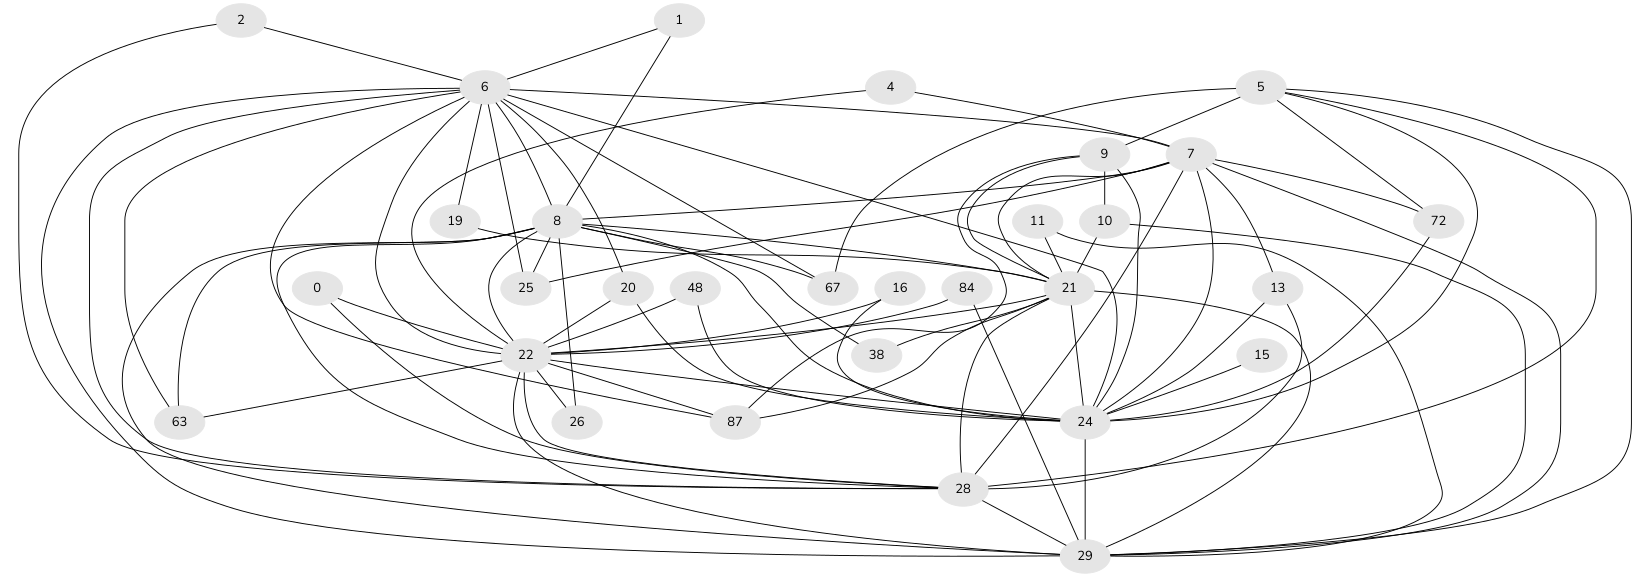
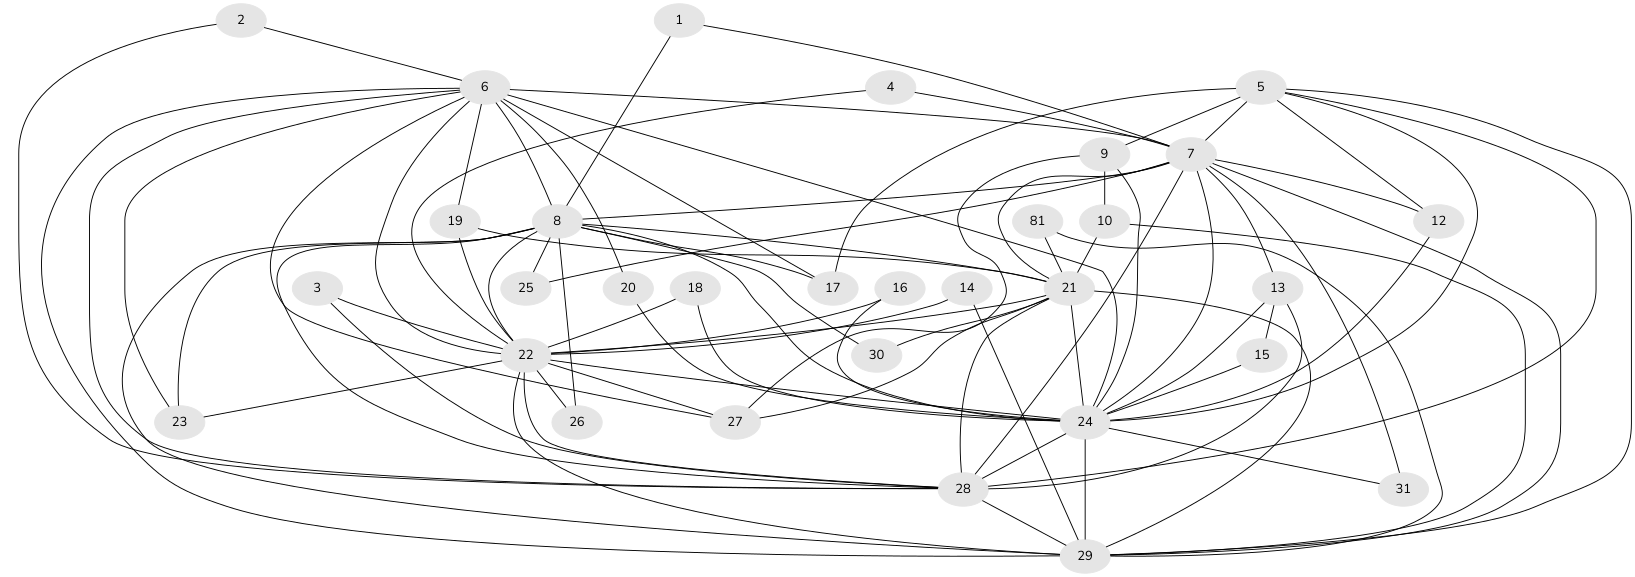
(582, 54) -> (939, 75)
none -> (1226, 121)
(505, 188) -> none
(981, 196) -> none
(1038, 221) -> (1038, 221)
(1439, 221) -> (1439, 221)
(317, 288) -> (317, 288)
(695, 288) -> (695, 288)
(833, 288) -> (833, 288)
(967, 288) -> (967, 288)
none -> (1271, 317)
(577, 322) -> (480, 293)
(877, 355) -> (877, 355)
(180, 422) -> (180, 422)
(735, 422) -> (735, 422)
none -> (1024, 456)
none -> (1403, 489)
